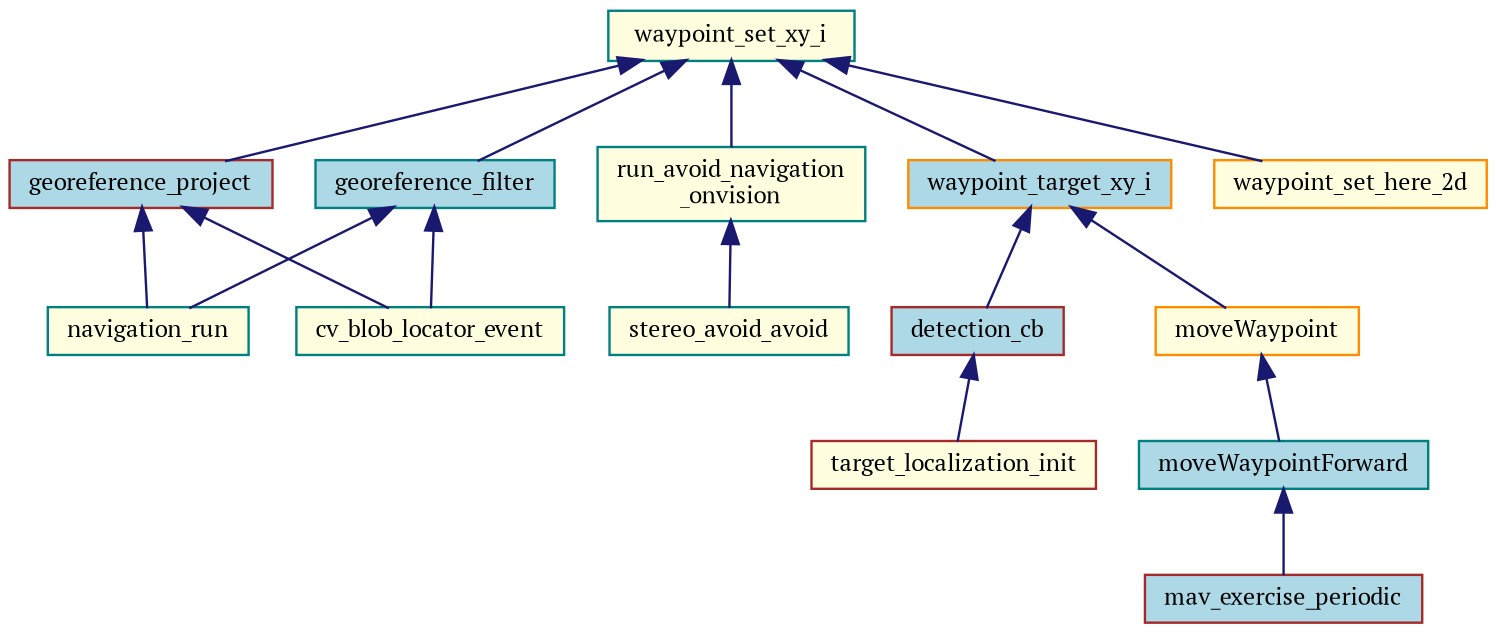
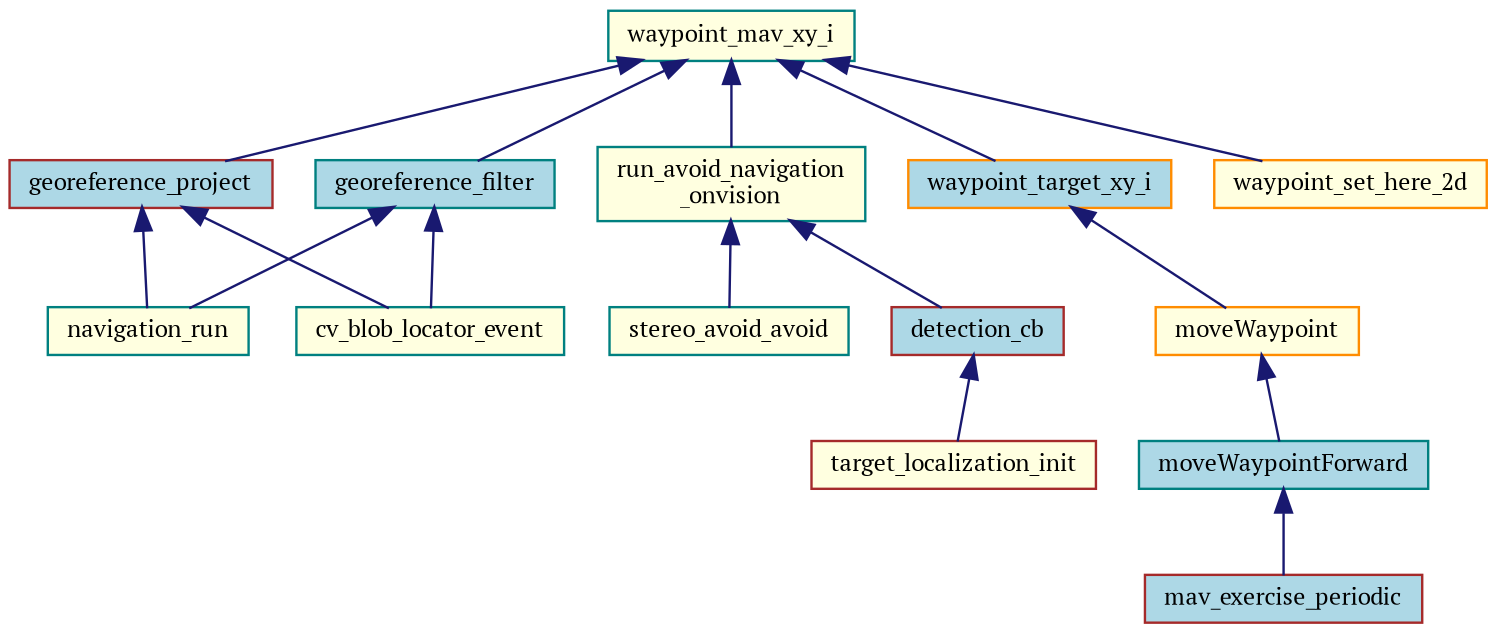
(731, 36) -> (731, 36)
(1004, 269) -> (876, 270)
